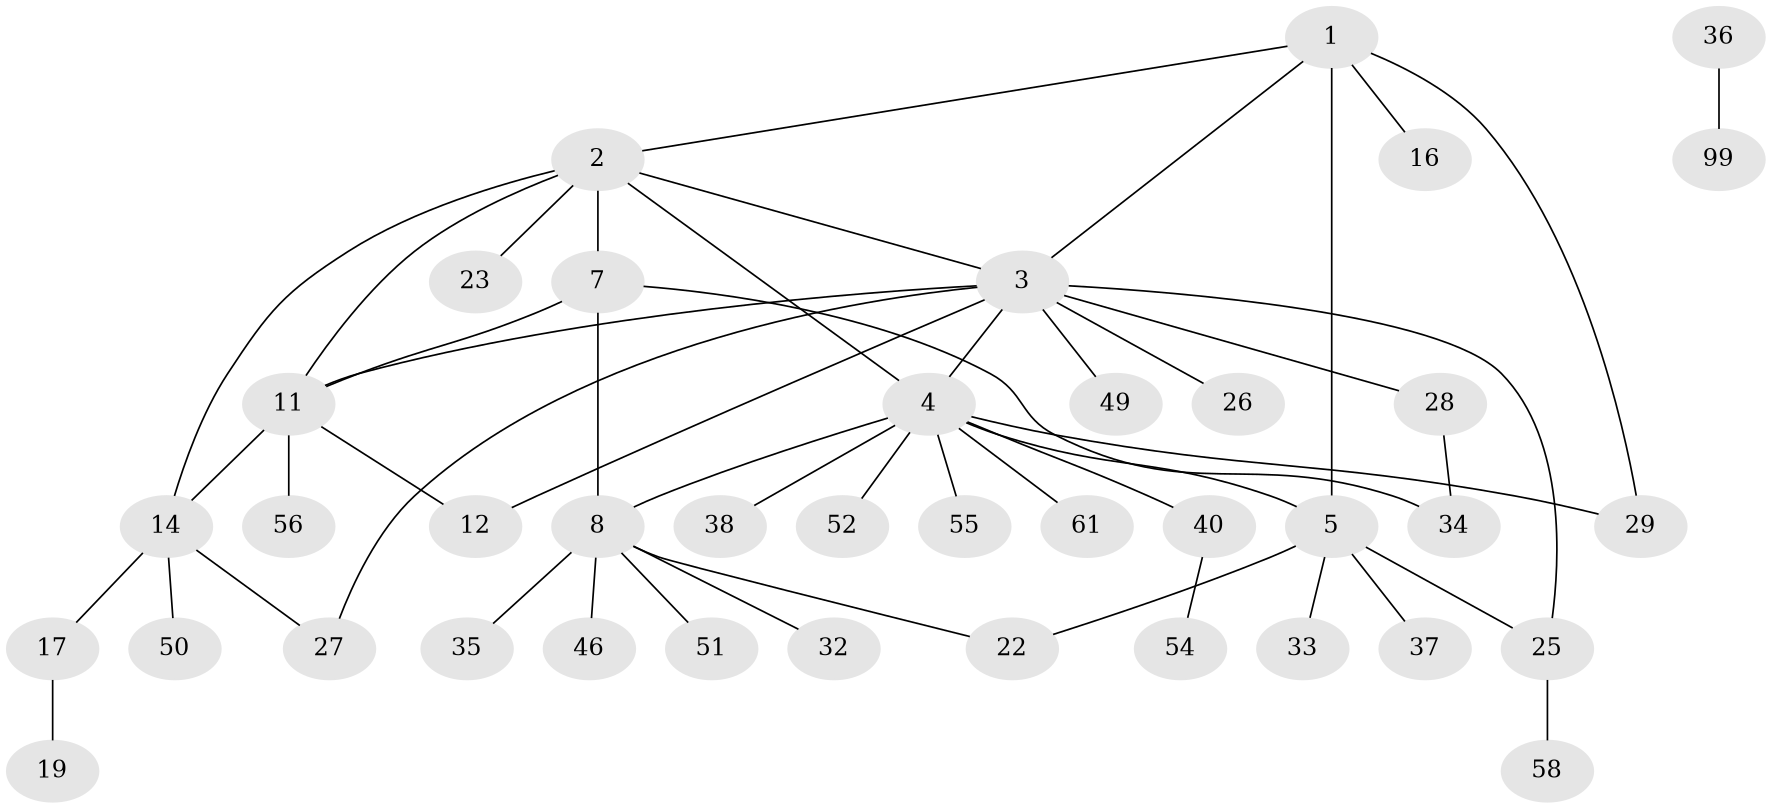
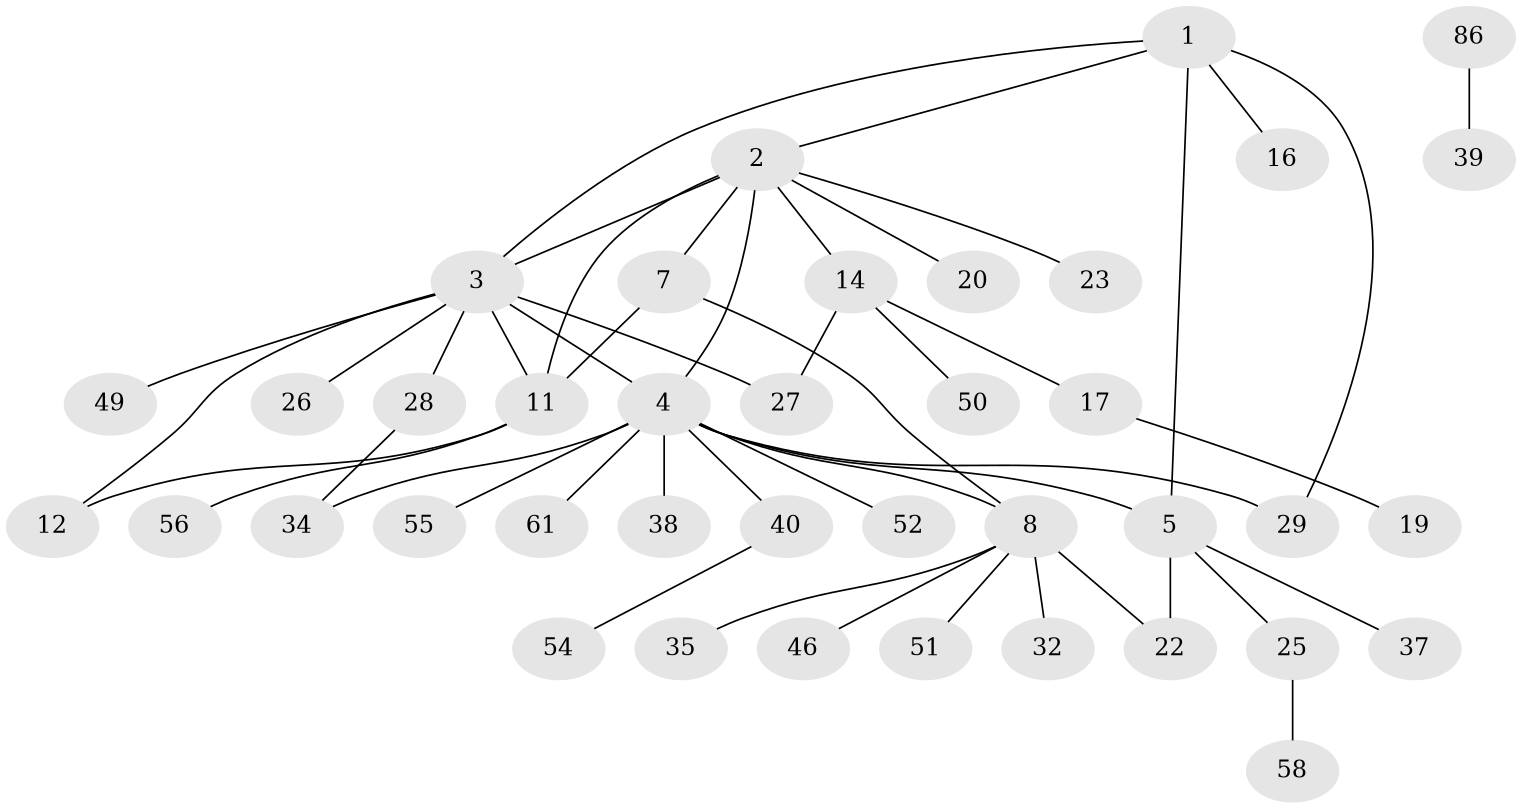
(1719, 37) -> (1469, 37)
(1719, 160) -> (1469, 160)
none -> (973, 282)
(1417, 333) -> none
(1027, 411) -> (481, 465)
(228, 465) -> none
(1303, 649) -> none
